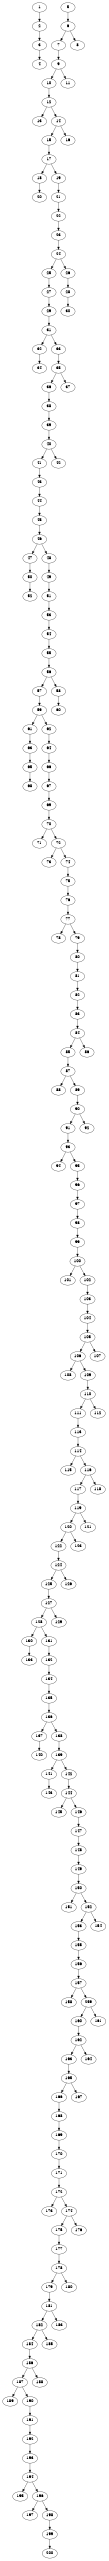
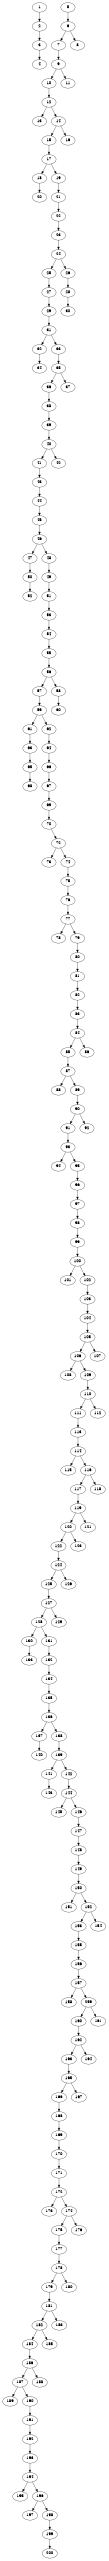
(39, 843) -> none
